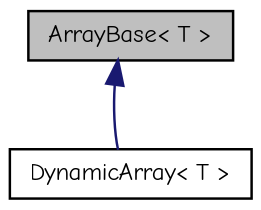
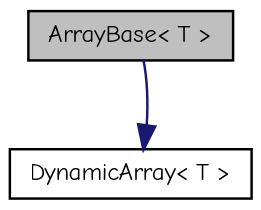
(114, 117) -> (147, 93)
